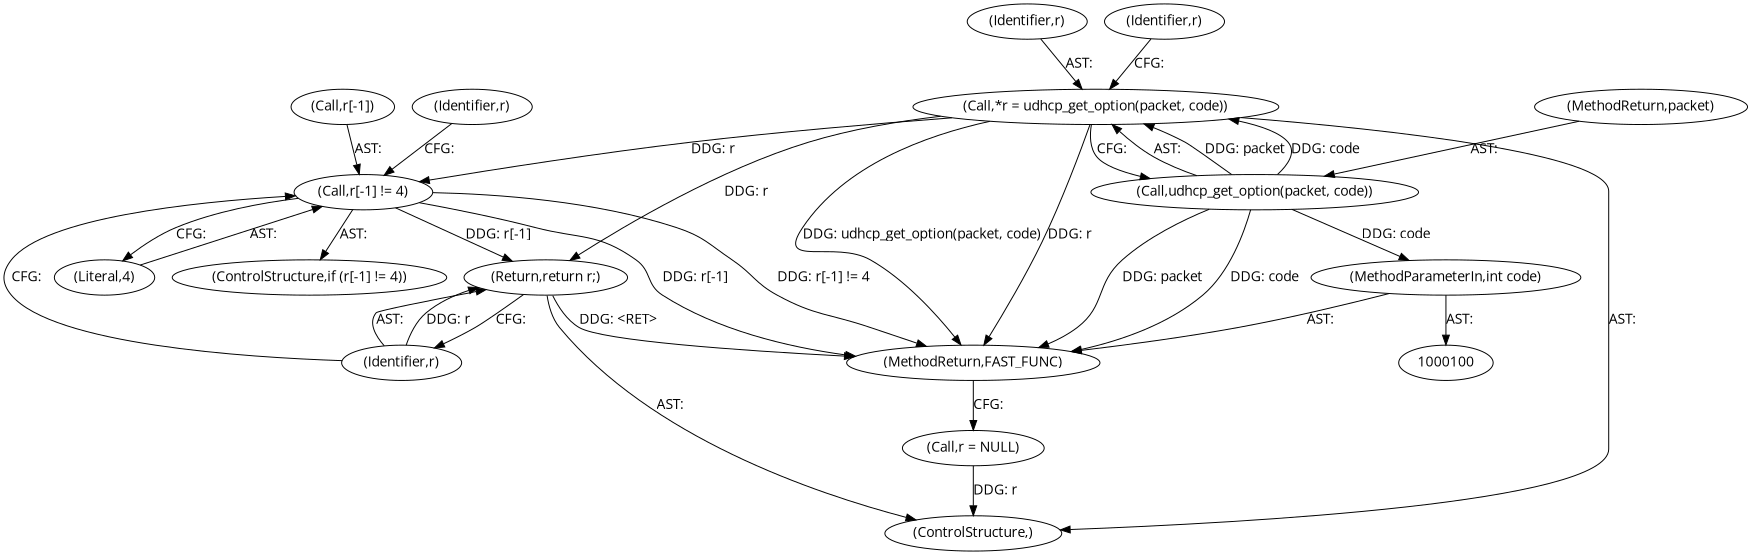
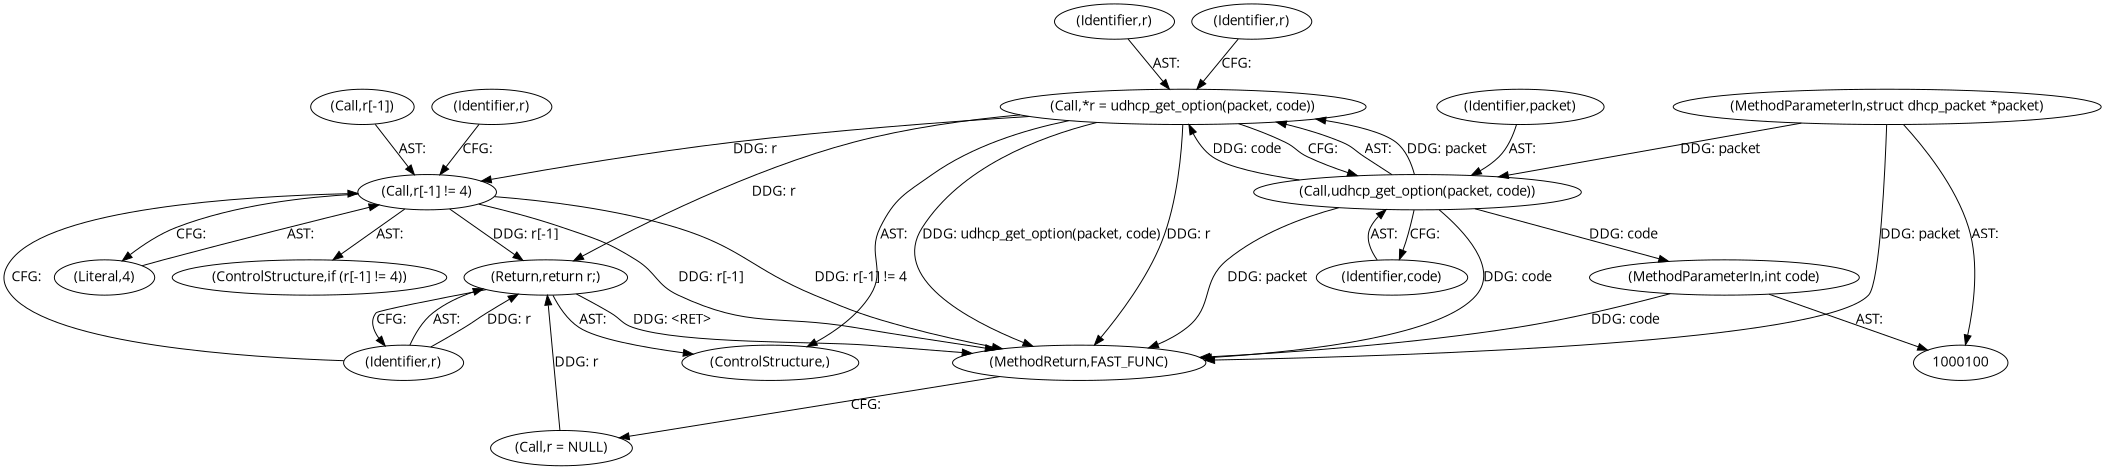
(1641, 107) -> (1520, 107)
none -> (1887, 107)
none -> (1392, 277)
(1322, 320) -> (1625, 320)
(973, 486) -> (554, 368)
